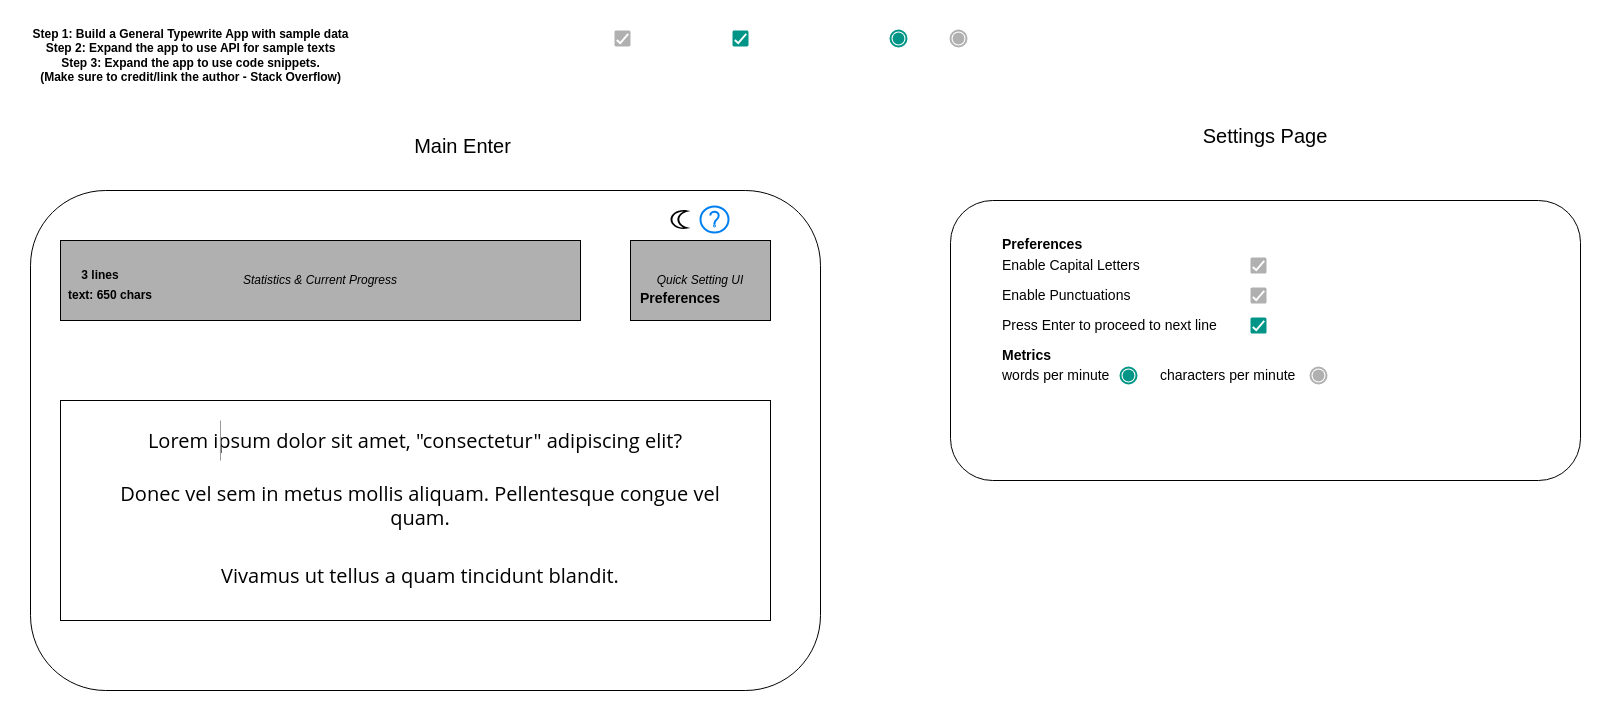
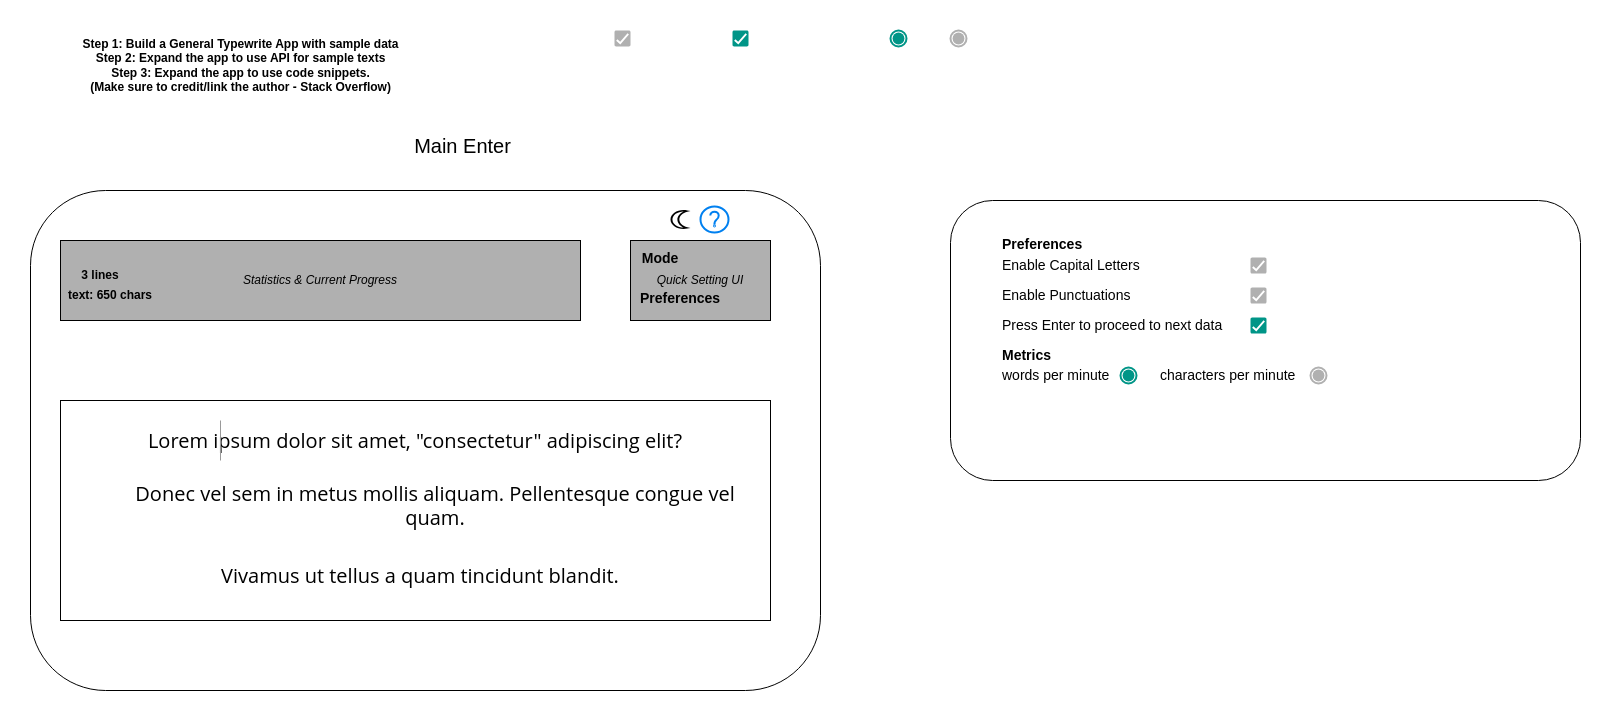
(191, 56) -> (241, 66)
(1266, 136) -> none
none -> (661, 256)
(1125, 326) -> (1129, 326)
(421, 506) -> (436, 506)
